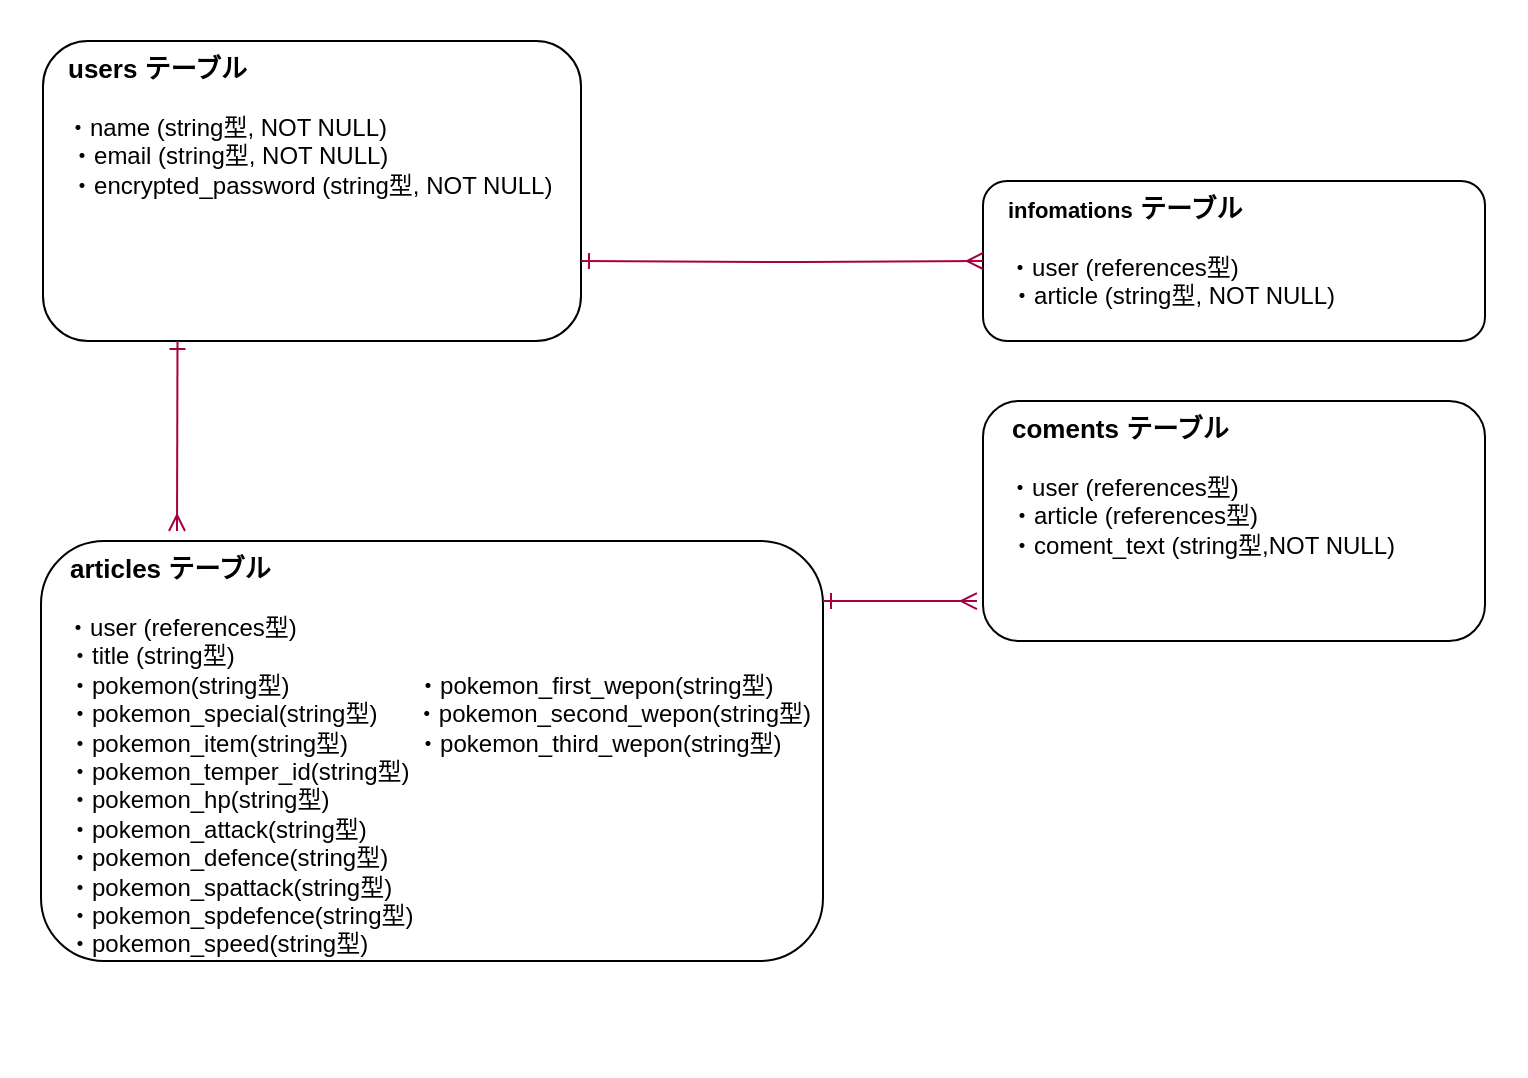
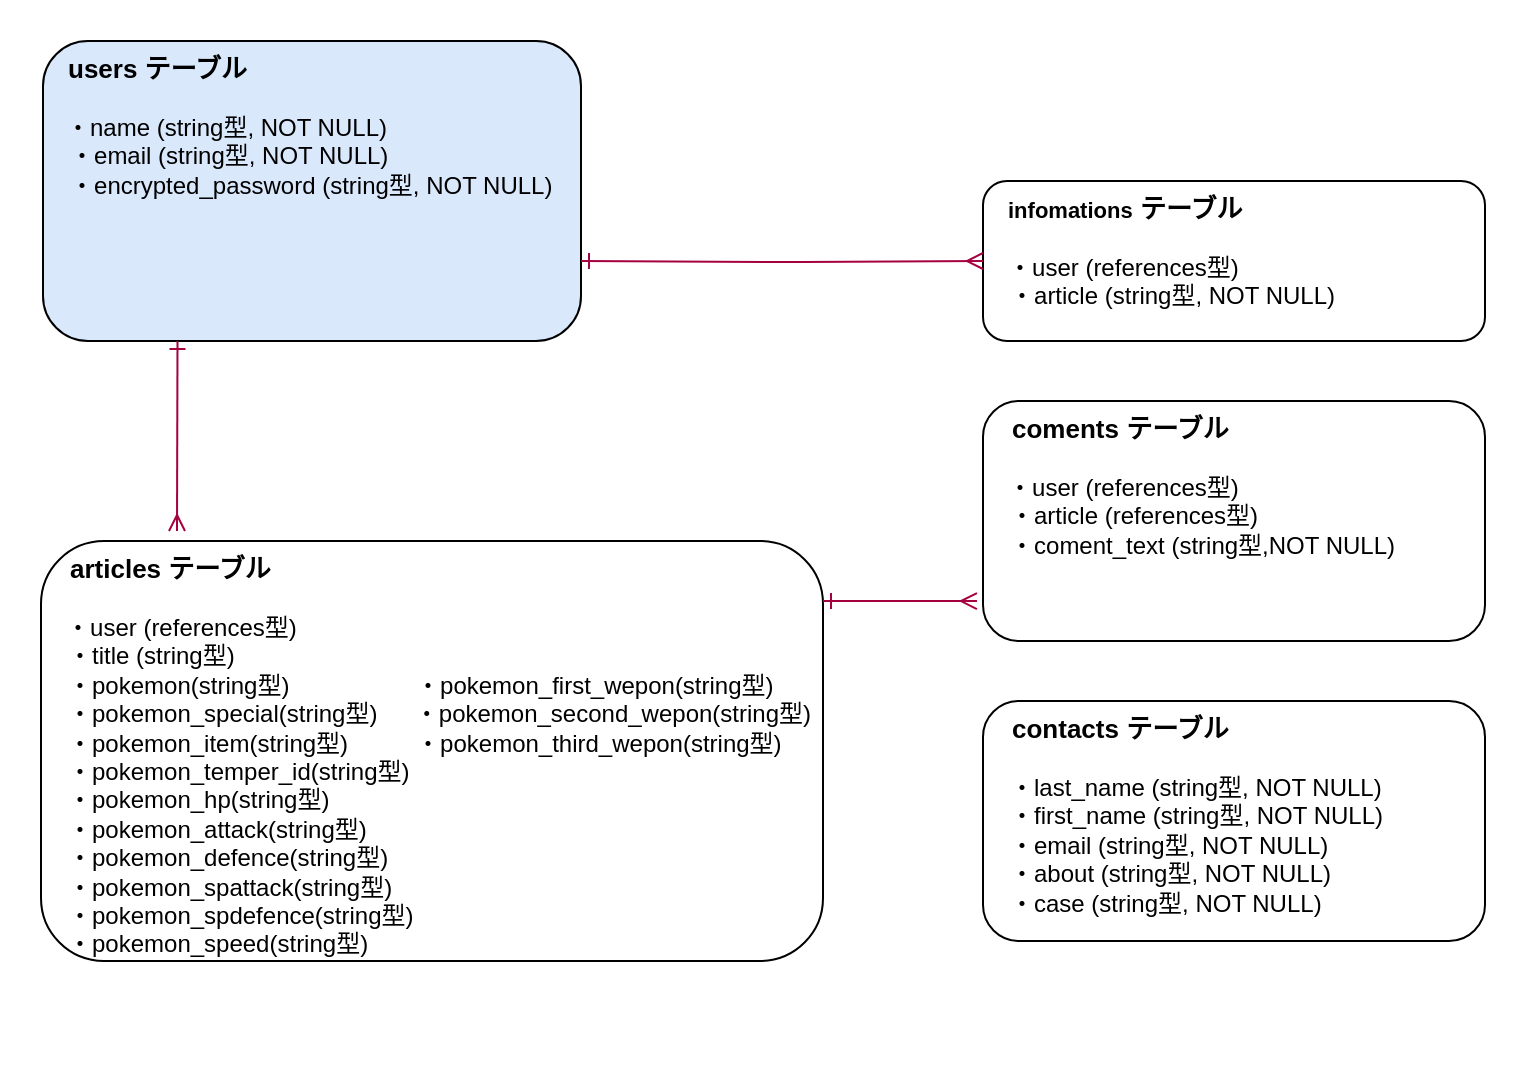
(312, 191) -> (312, 191)
none -> (1234, 821)
